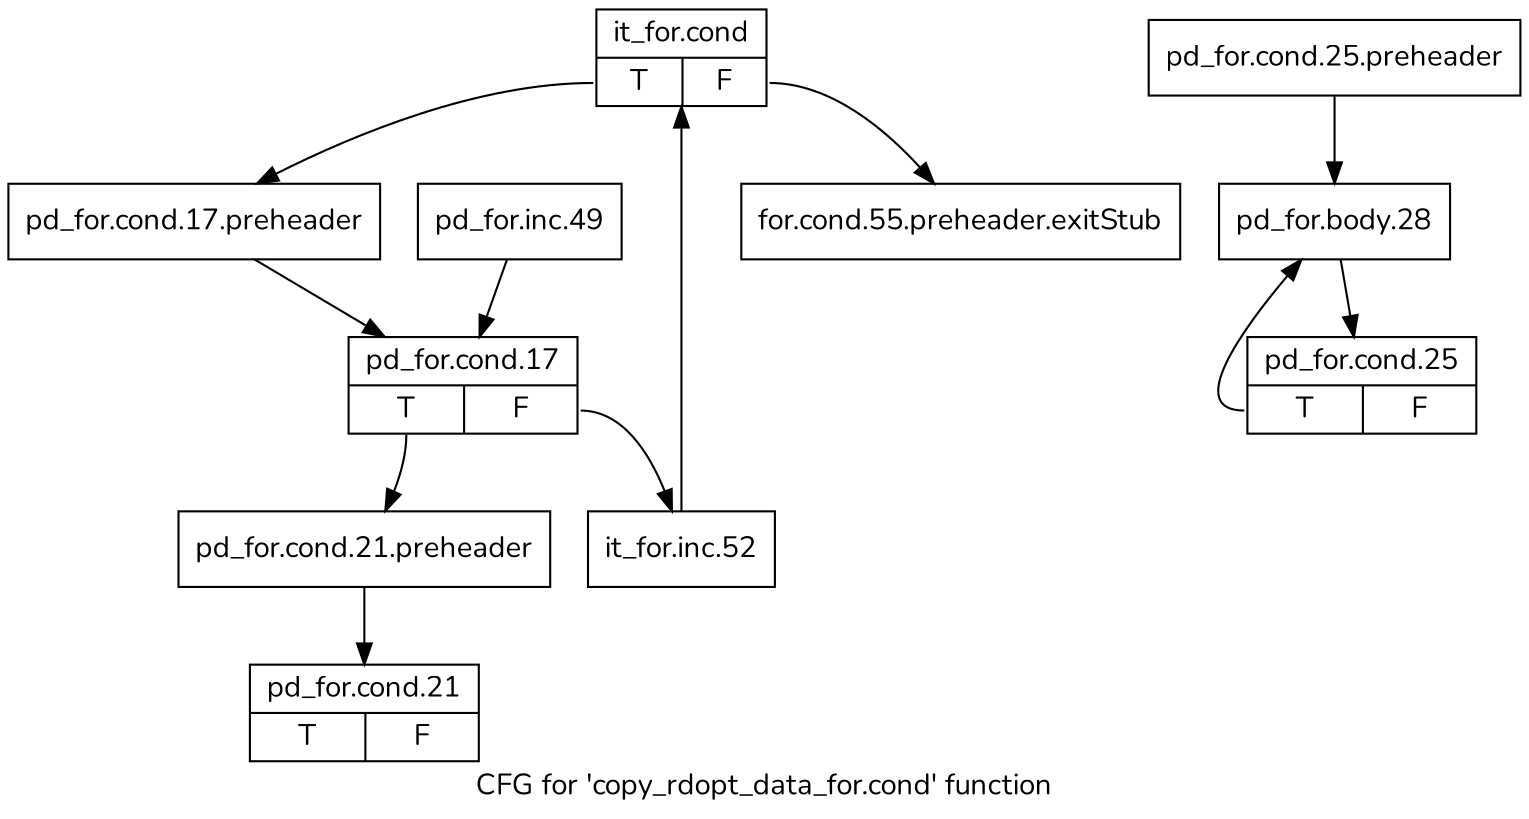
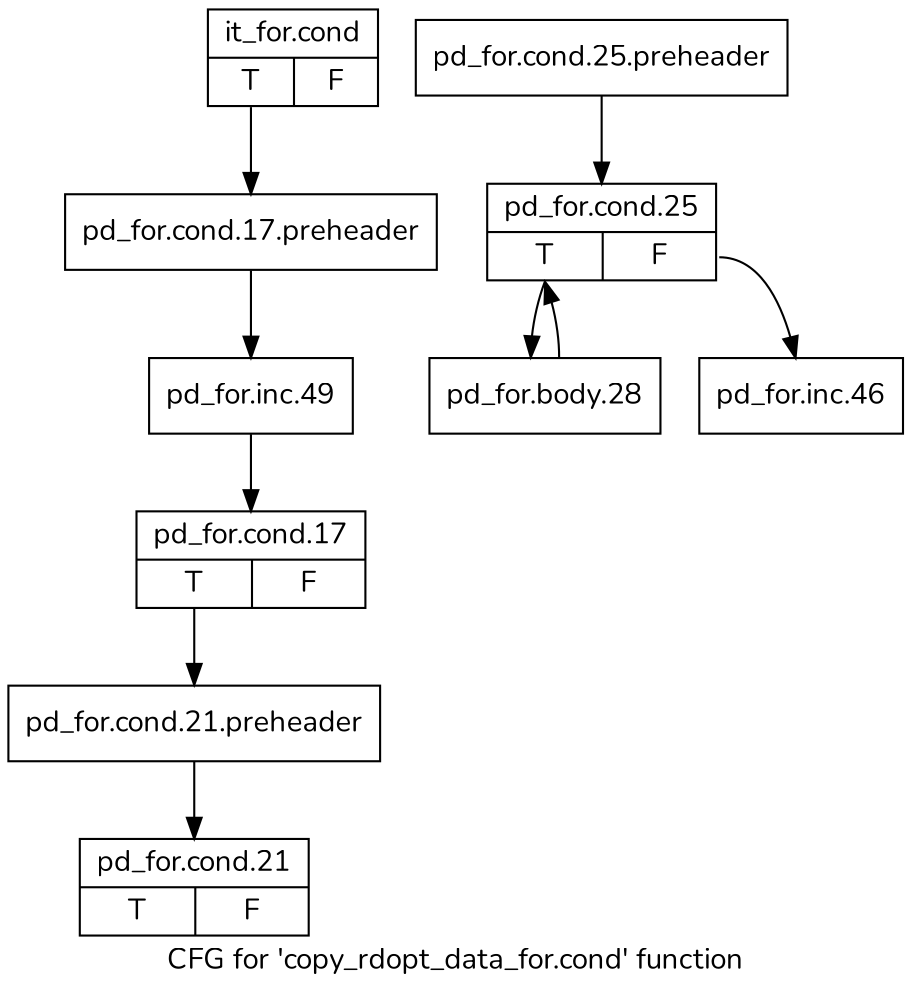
(1335, 129) -> (602, 129)
(961, 222) -> none
(310, 292) -> (251, 303)
none -> (801, 396)
(681, 549) -> none
